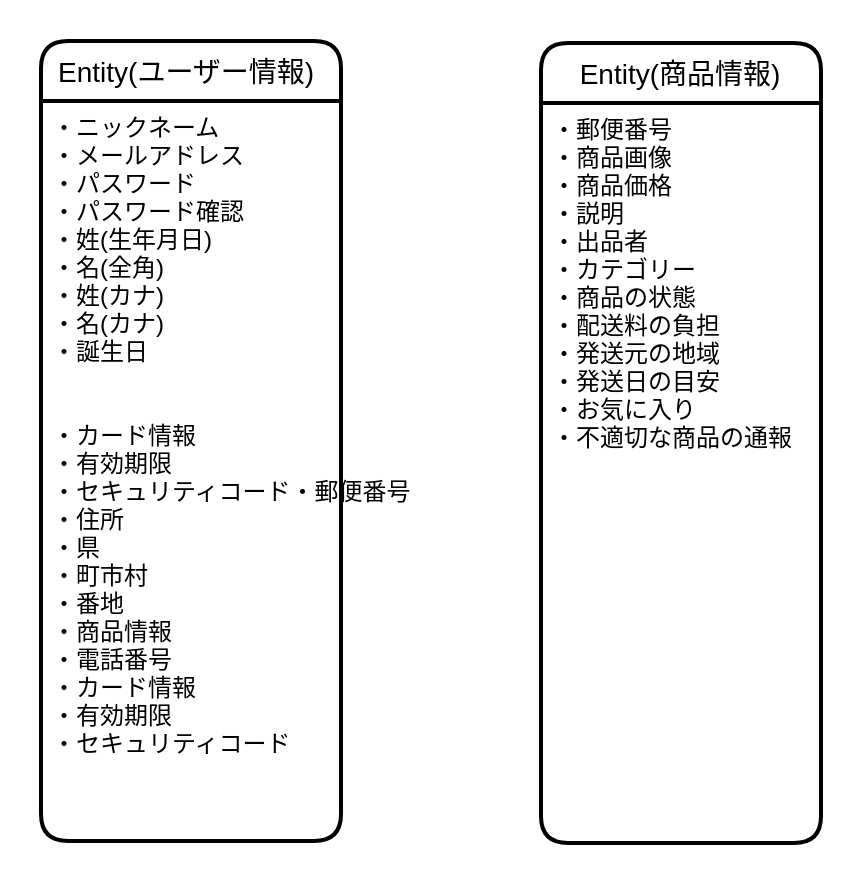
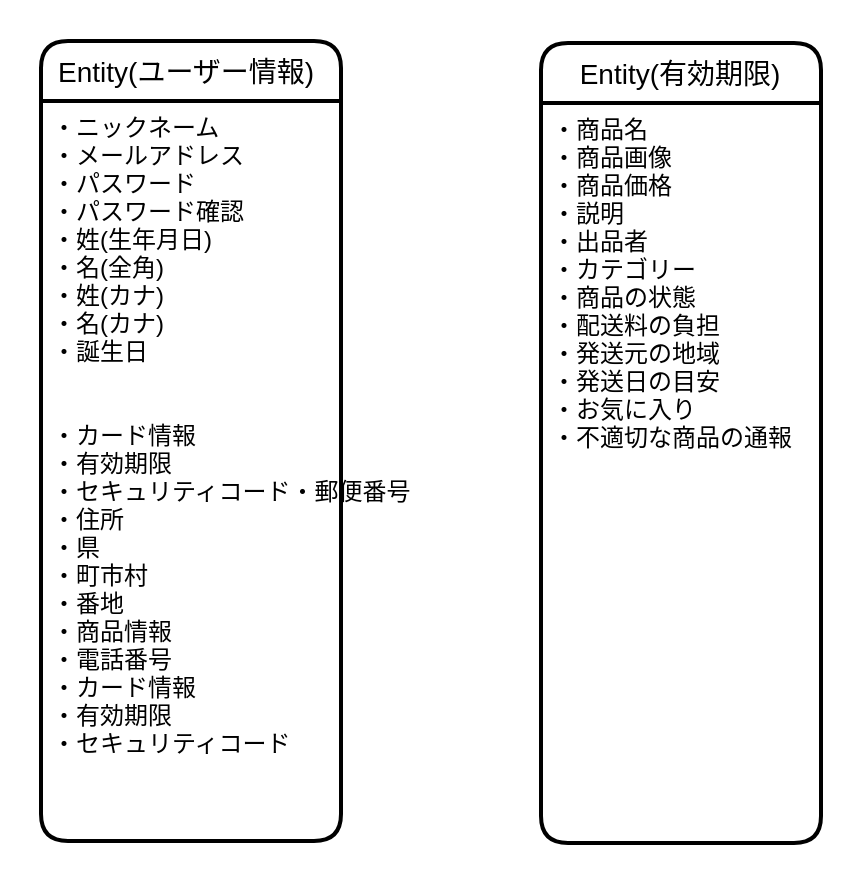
(680, 75) -> (680, 75)
(612, 130) -> (600, 130)
